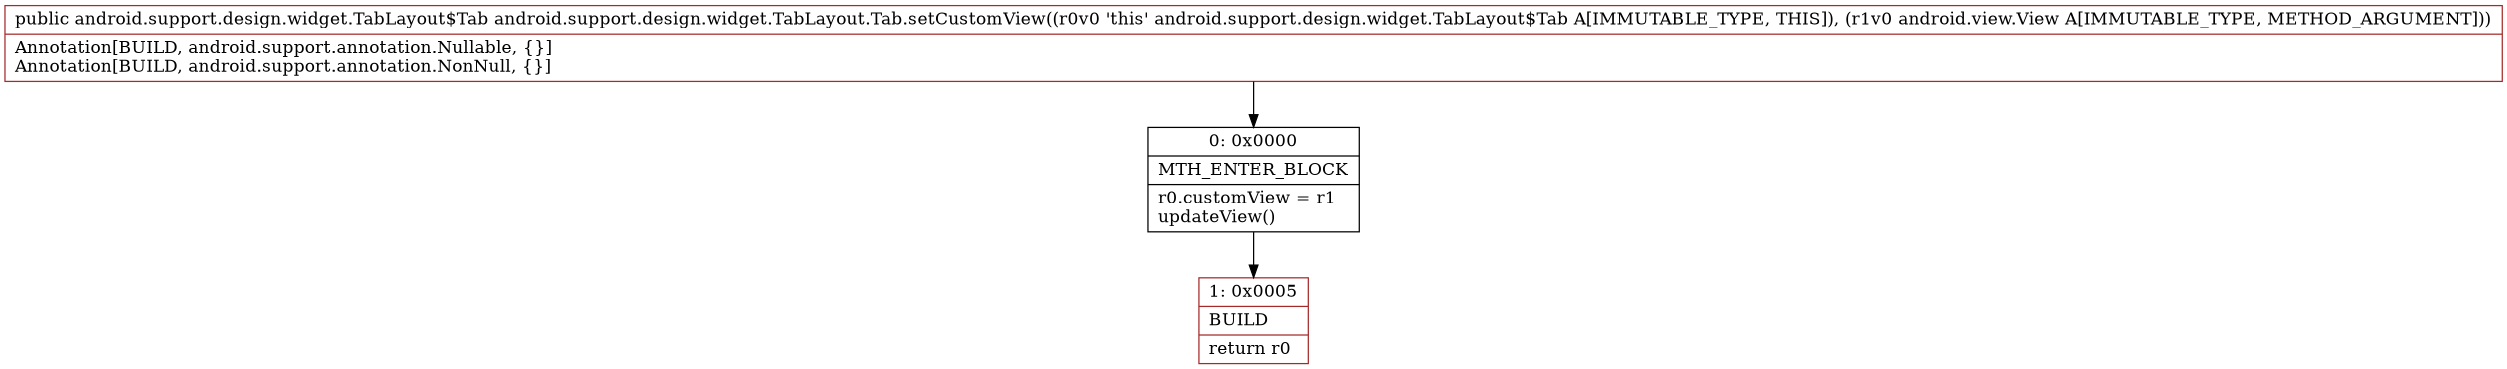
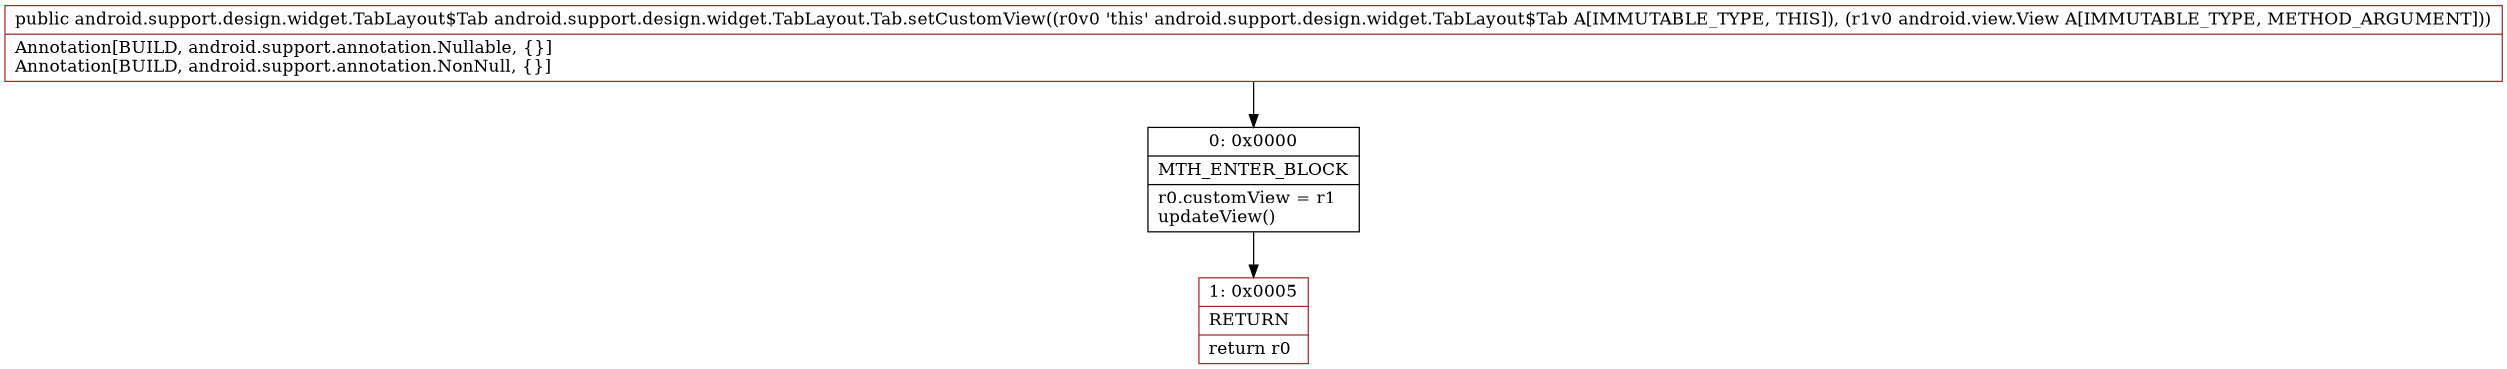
(1239, 320) -> (1249, 320)
